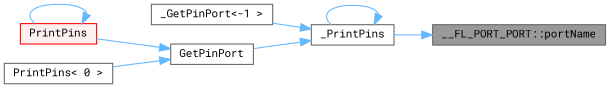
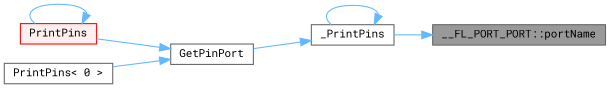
(212, 14) -> none
